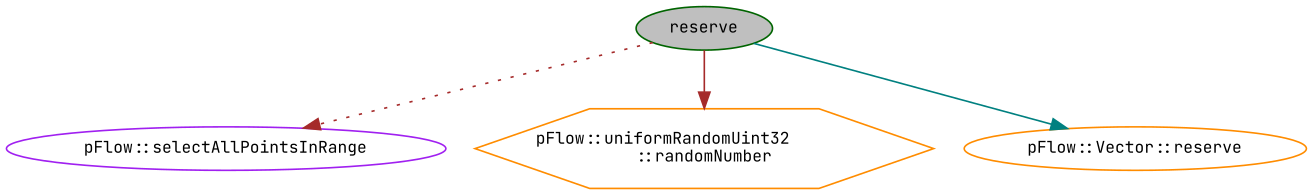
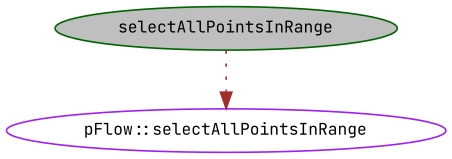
(704, 28) -> (226, 28)
(704, 149) -> none
(1135, 149) -> none
